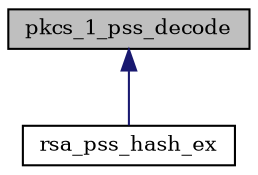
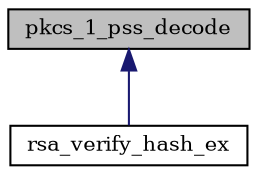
(129, 146) -> (129, 146)
